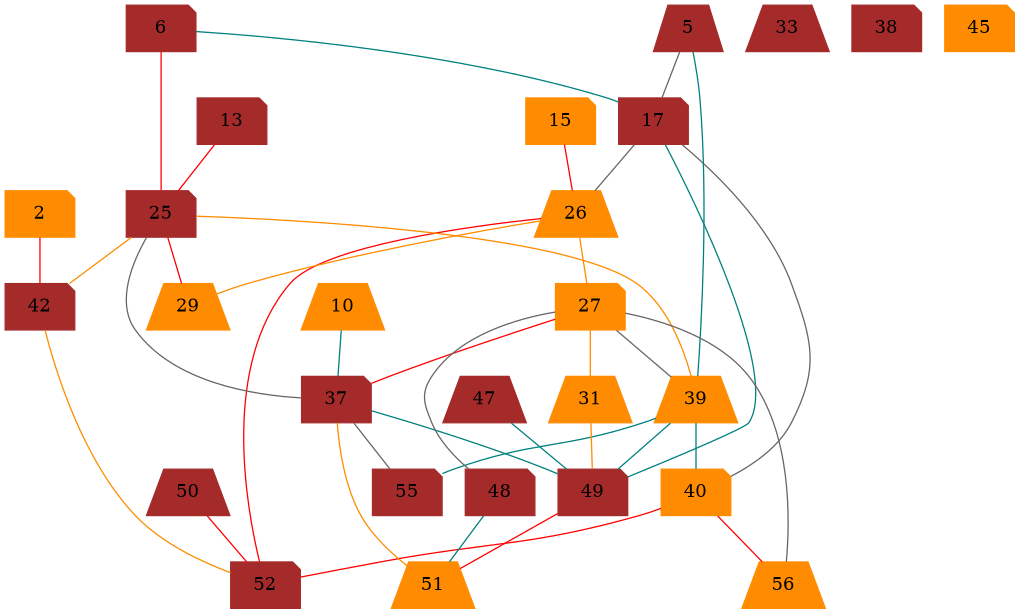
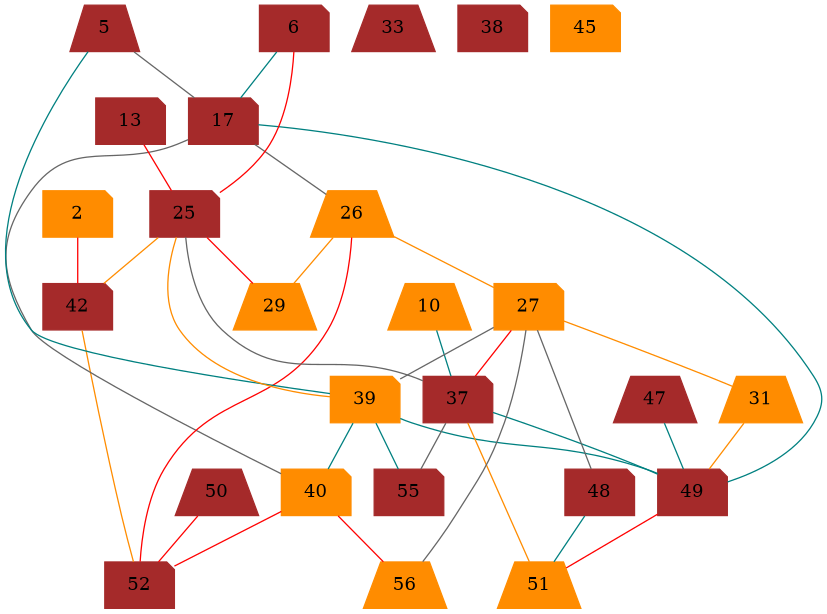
(561, 121) -> none
(696, 400) -> (365, 400)
